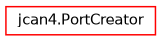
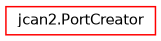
(81, 21) -> (81, 21)
